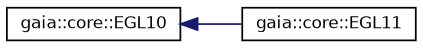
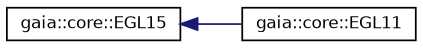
(94, 24) -> (94, 24)
